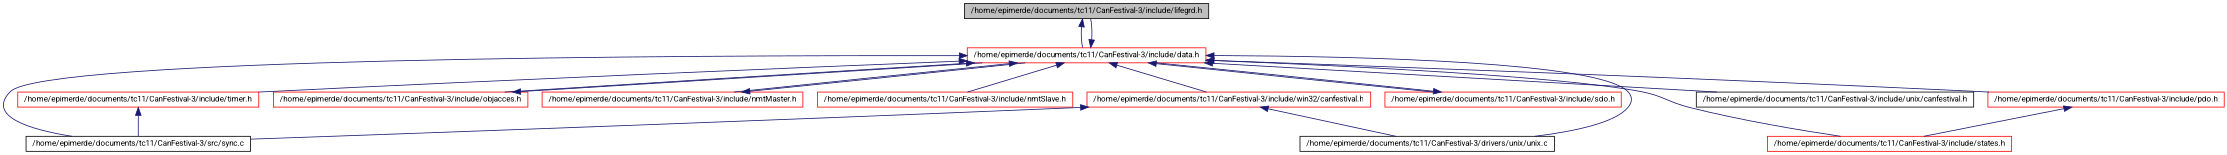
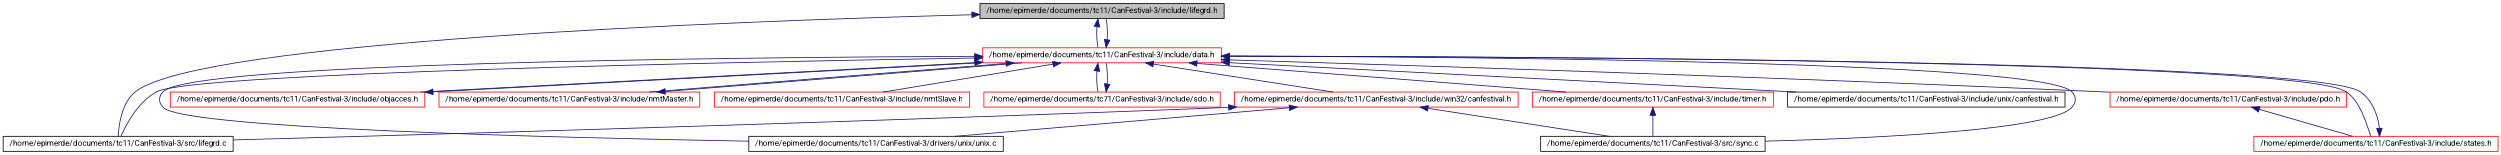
none -> (1813, 61)
(1503, 100) -> (1102, 100)
none -> (118, 144)
